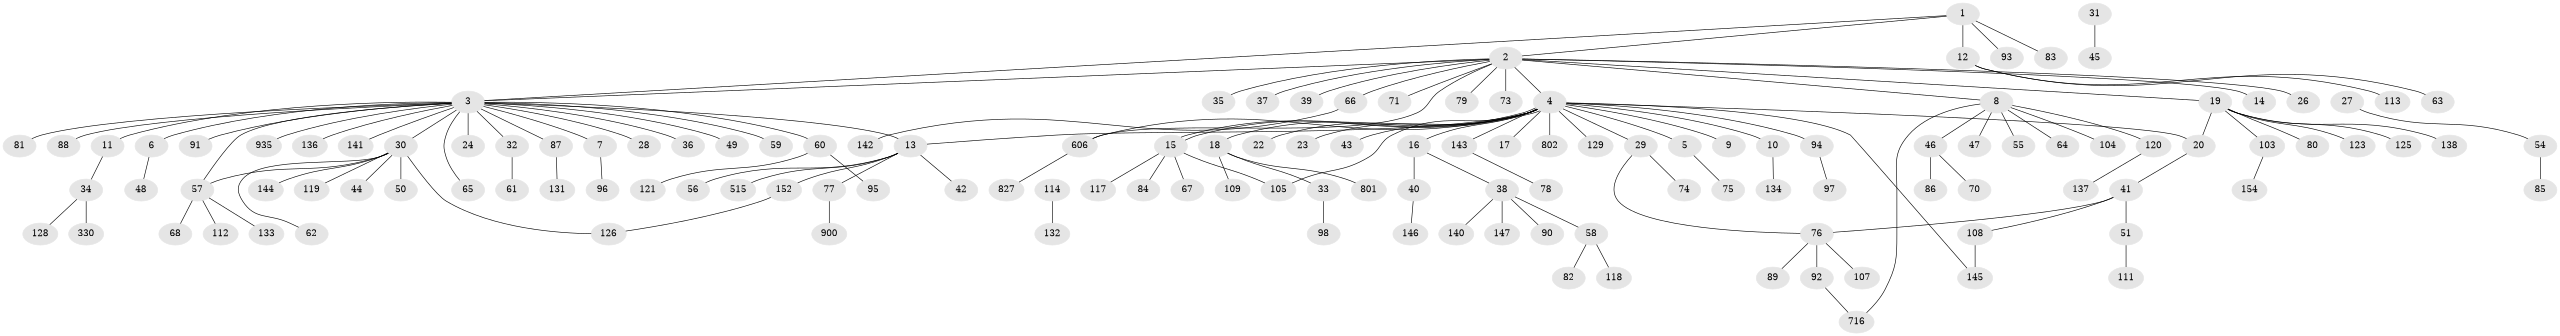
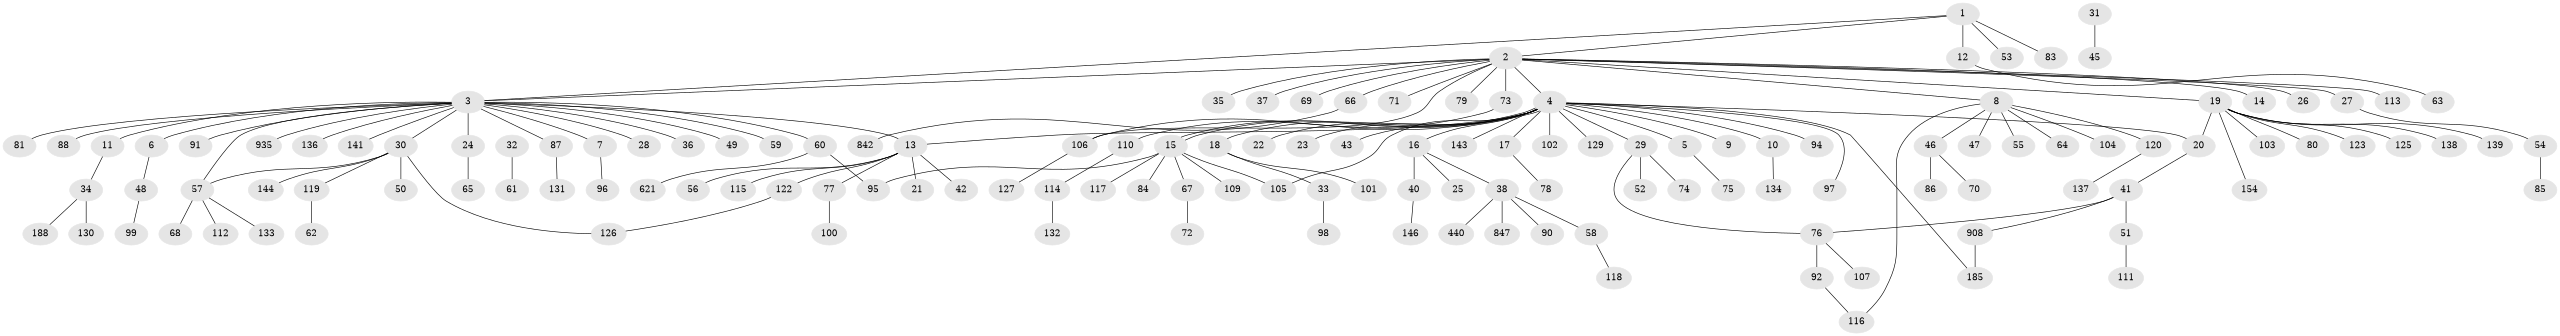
(2007, 58) -> (2007, 58)
none -> (1929, 72)
(2177, 81) -> (1951, 72)
(1307, 102) -> (1307, 102)
(490, 124) -> none
(444, 146) -> (468, 168)
(865, 146) -> (865, 146)
(1080, 146) -> (1080, 146)
none -> (1126, 146)
(1550, 146) -> (1550, 146)
none -> (2495, 146)
(1222, 163) -> (1202, 168)
(277, 166) -> (312, 212)
none -> (1022, 168)
(1503, 168) -> (1525, 168)
(1823, 168) -> (1727, 113)
(2258, 168) -> (2232, 146)
(357, 190) -> none
(648, 190) -> (648, 190)
(738, 190) -> (738, 190)
(784, 190) -> (784, 190)
none -> (917, 190)
(1007, 190) -> (1007, 190)
(1369, 190) -> (1369, 190)
none -> (1458, 190)
none -> (1640, 190)
(40, 234) -> (40, 234)
(86, 234) -> (86, 234)
none -> (131, 234)
(829, 234) -> (829, 234)
none -> (1187, 234)
(1456, 234) -> (1456, 234)
(1502, 234) -> (1502, 234)
(1975, 234) -> (1975, 234)
(1569, 278) -> none
(1773, 278) -> none
(1975, 278) -> (1975, 278)
(1857, 322) -> (1857, 322)
